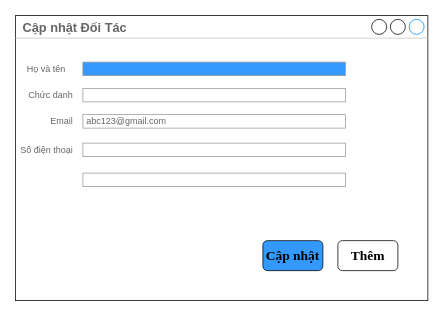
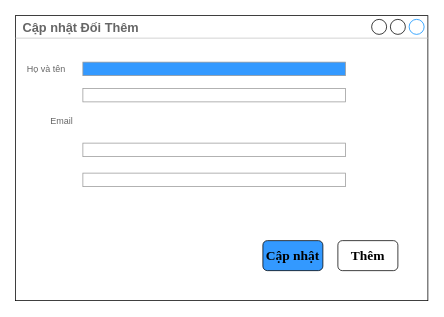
(73, 28) -> (77, 28)
(57, 95) -> none
(214, 121) -> none
(57, 150) -> none
